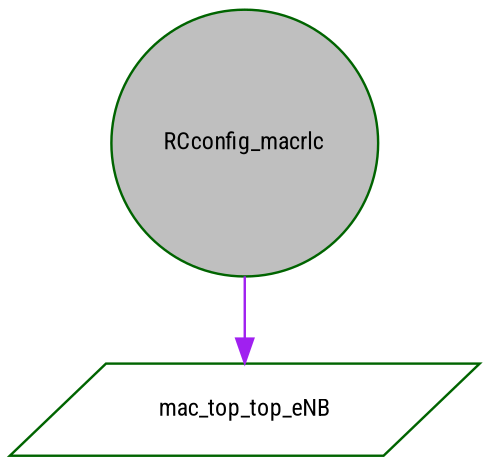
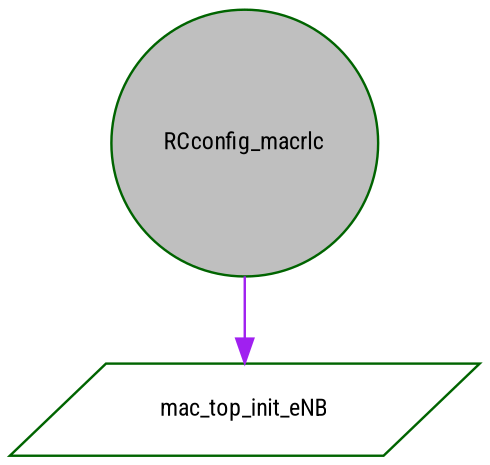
(245, 410) -> (245, 410)
